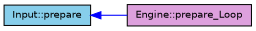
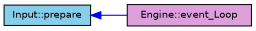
(189, 15) -> (189, 15)
